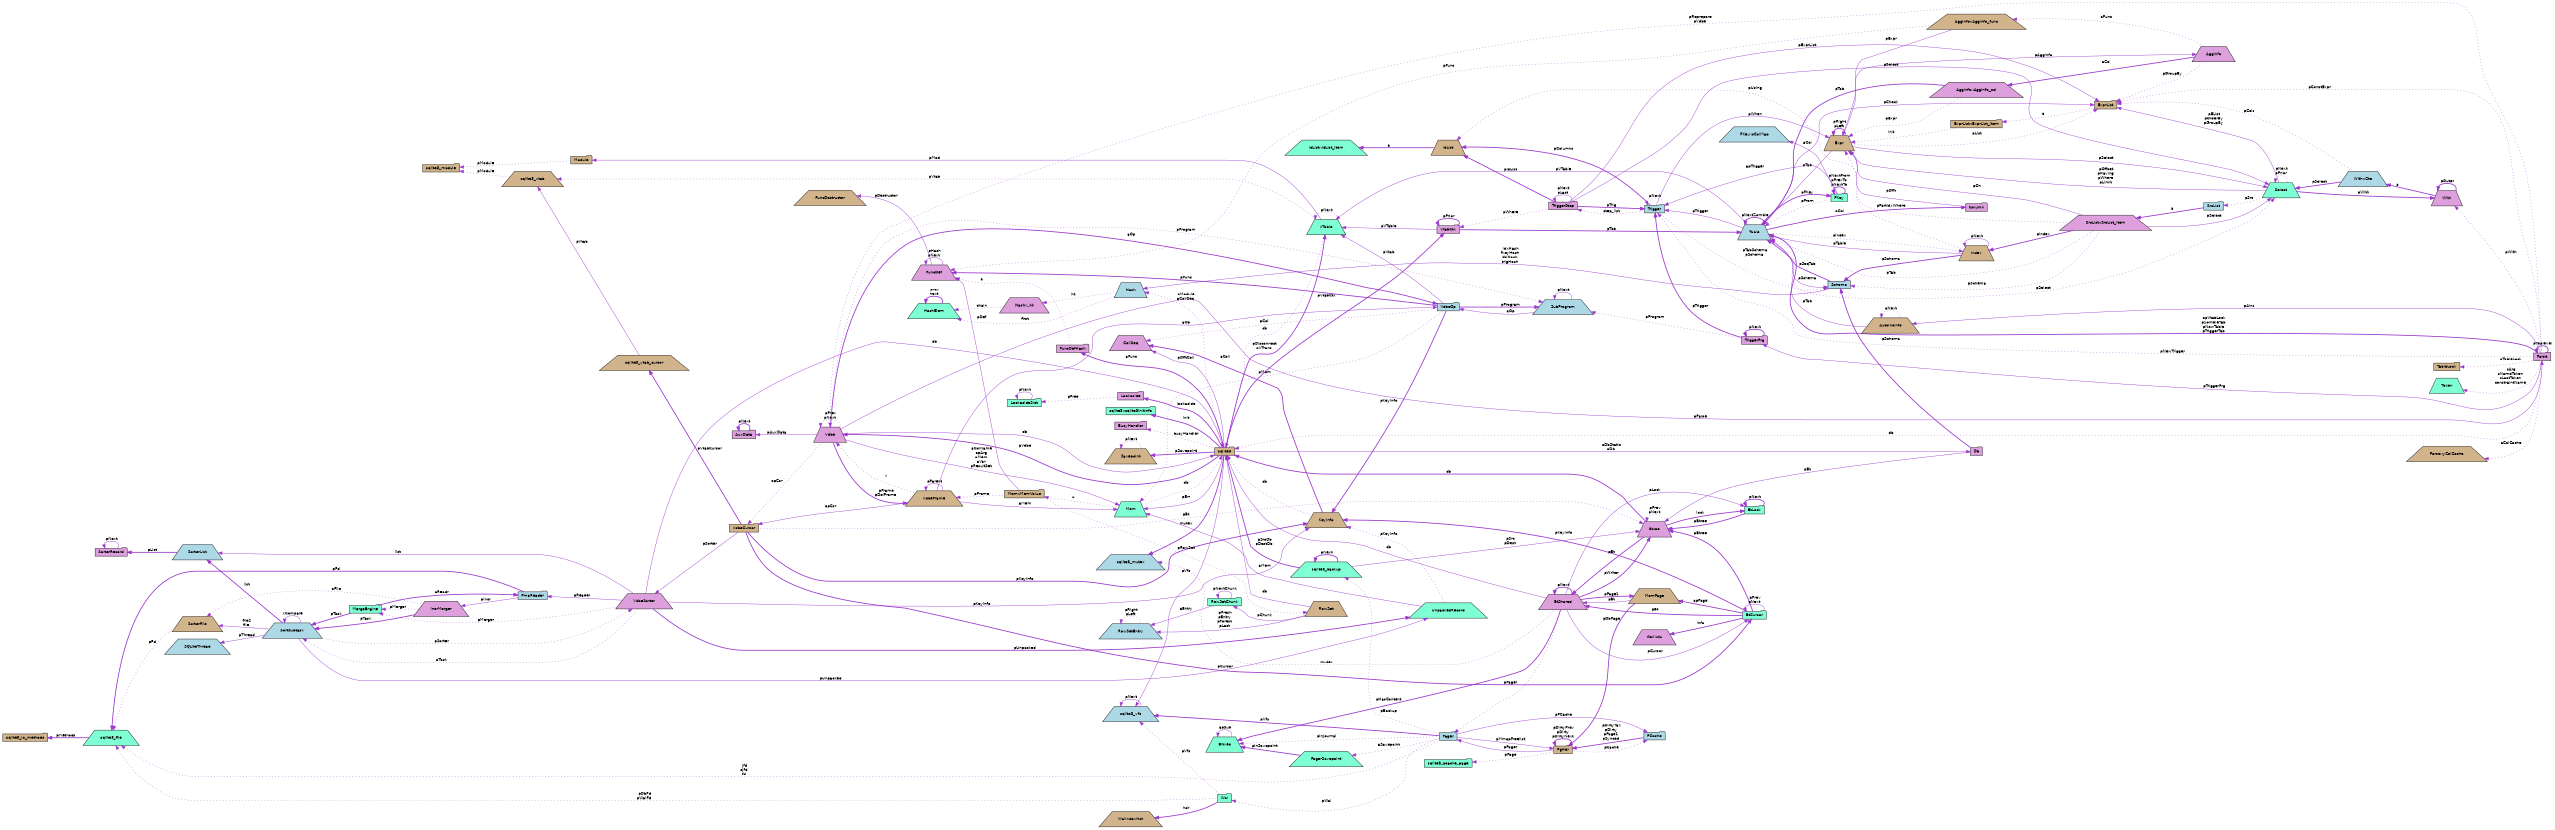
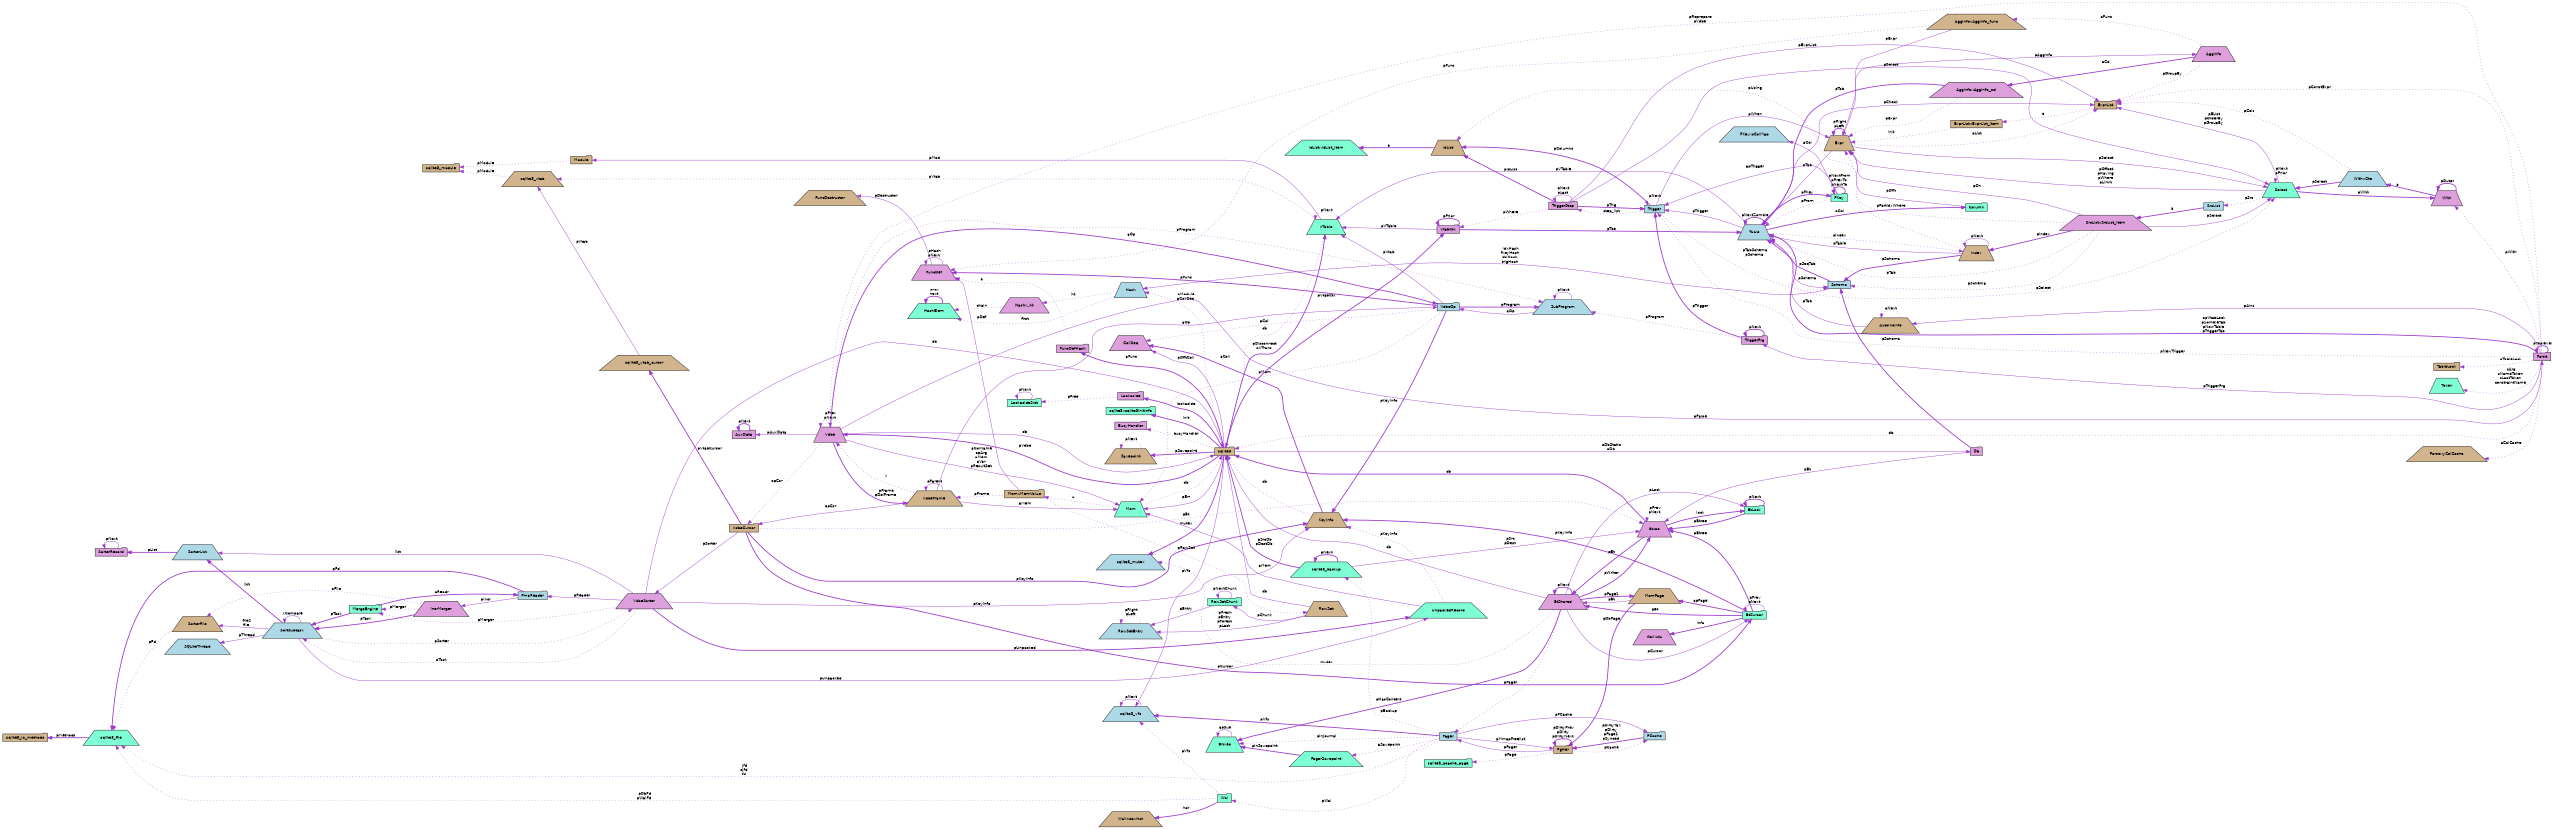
(1976, 208) -> (1976, 208)
